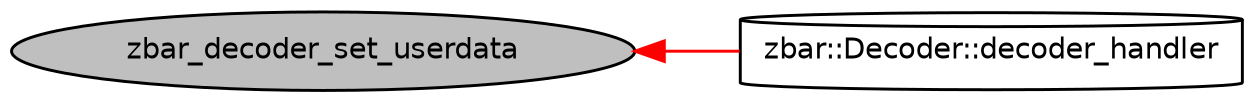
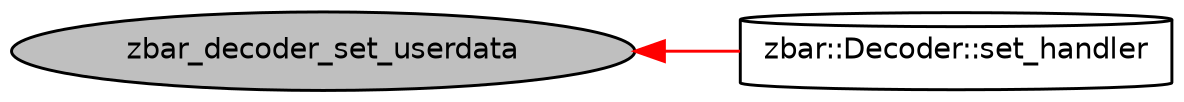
(991, 51) -> (956, 51)
